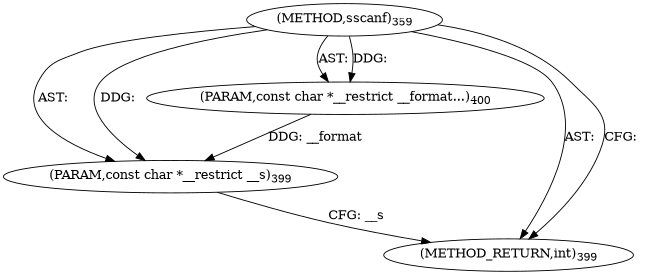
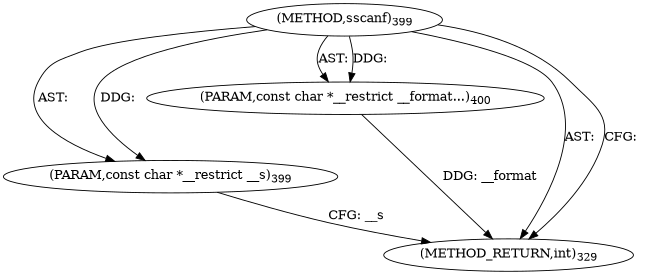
(402, 18) -> (402, 18)
(262, 136) -> (424, 174)
(587, 254) -> (587, 254)
